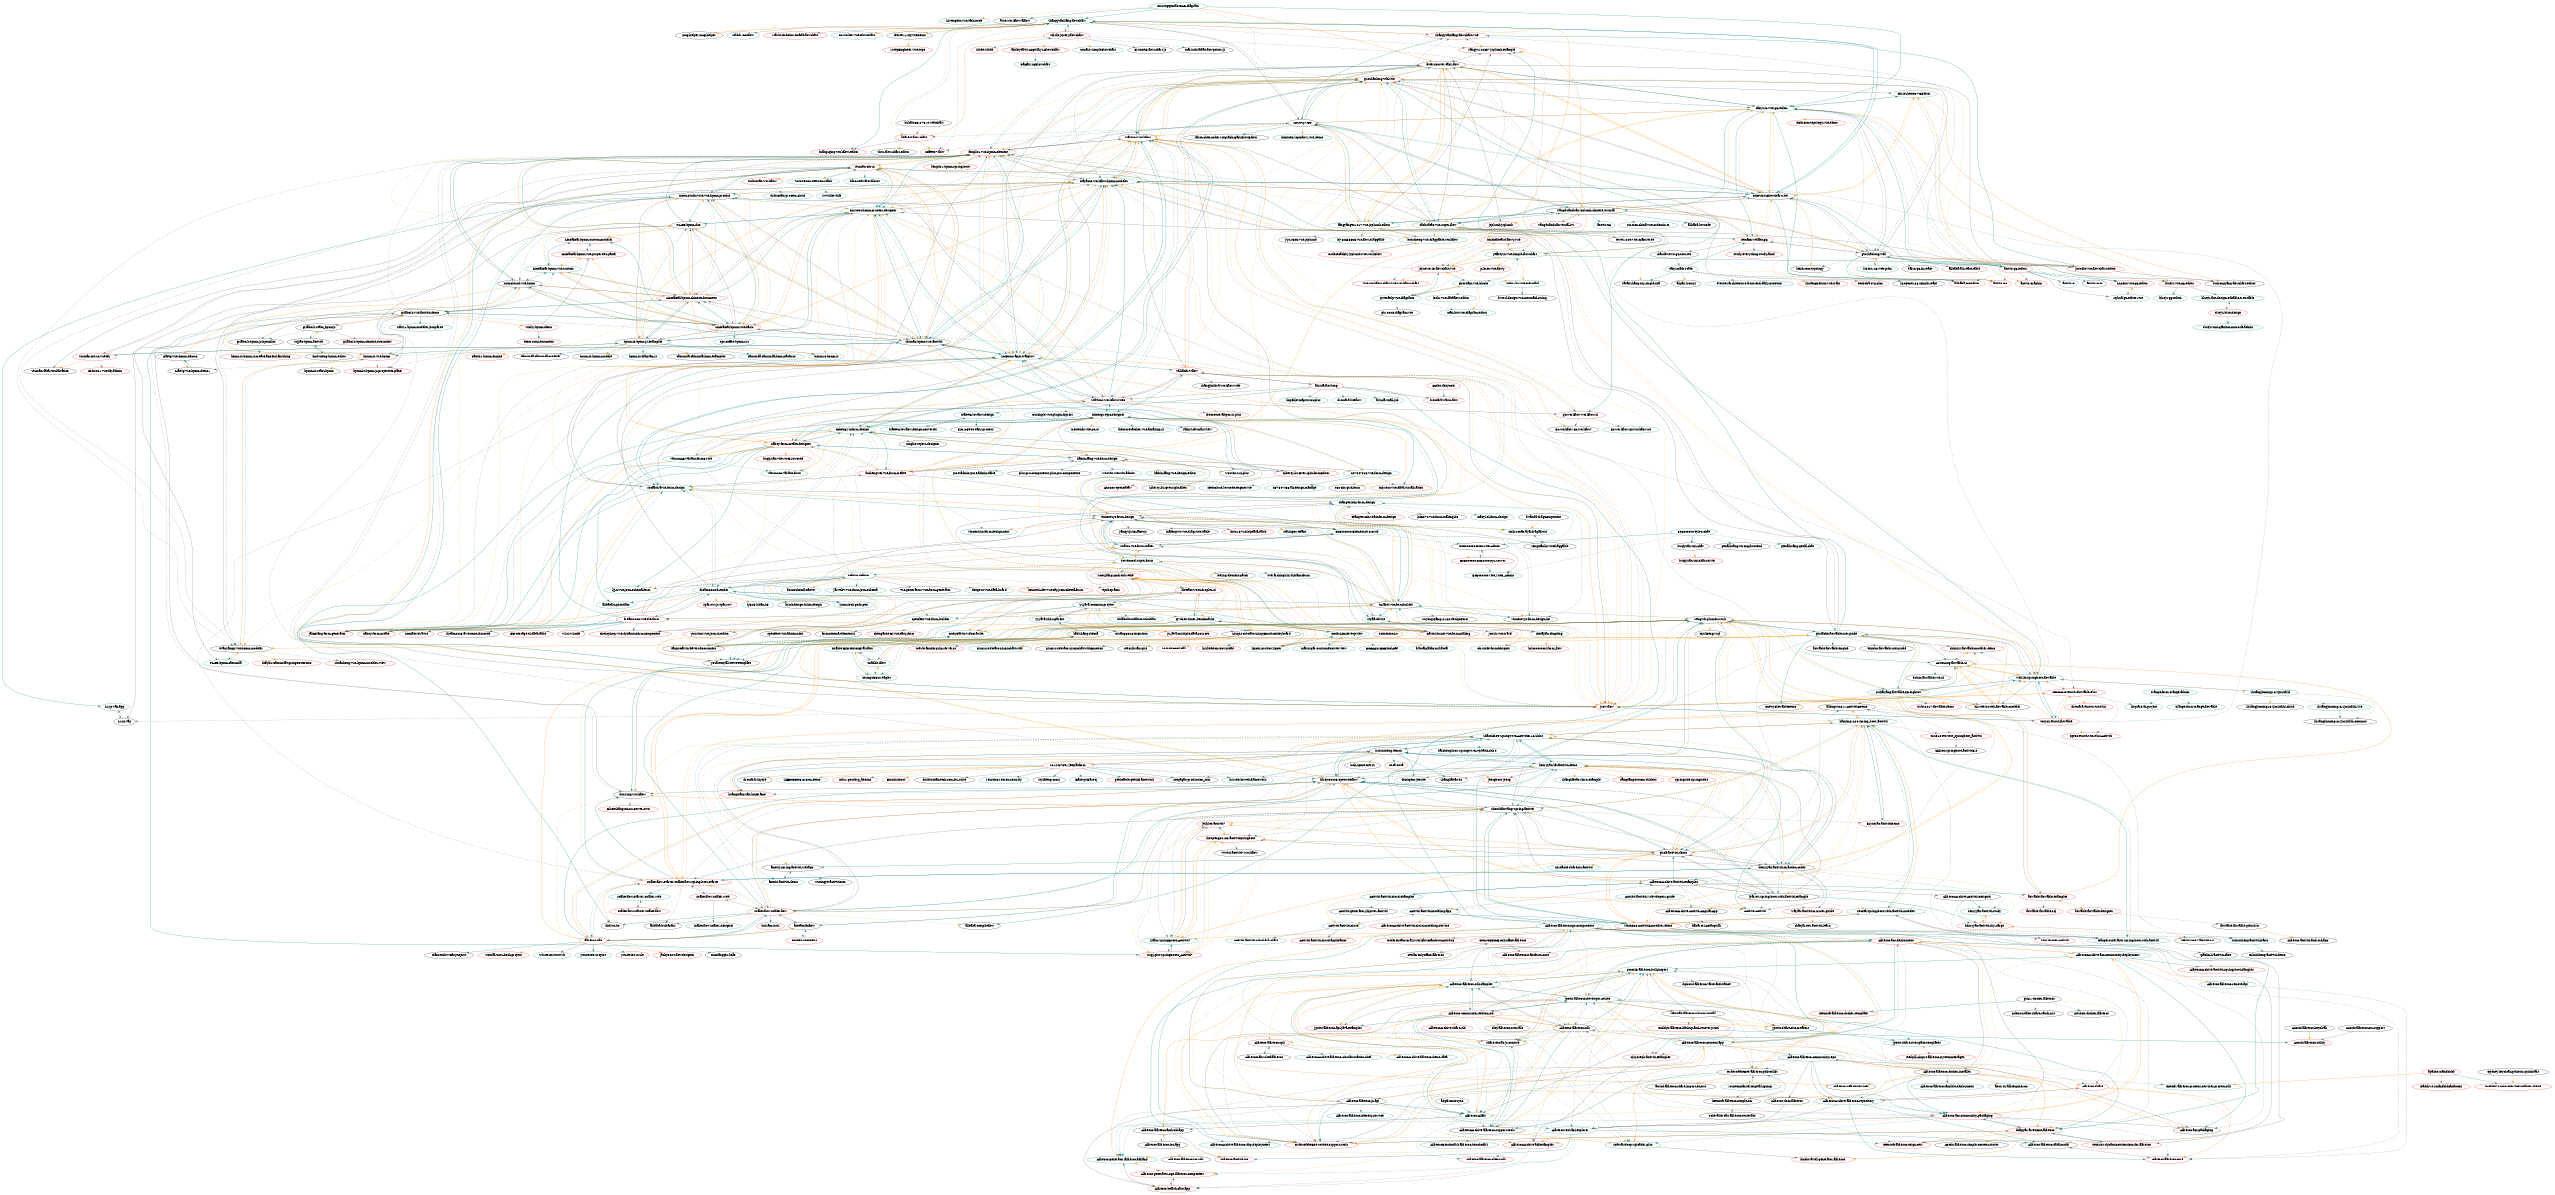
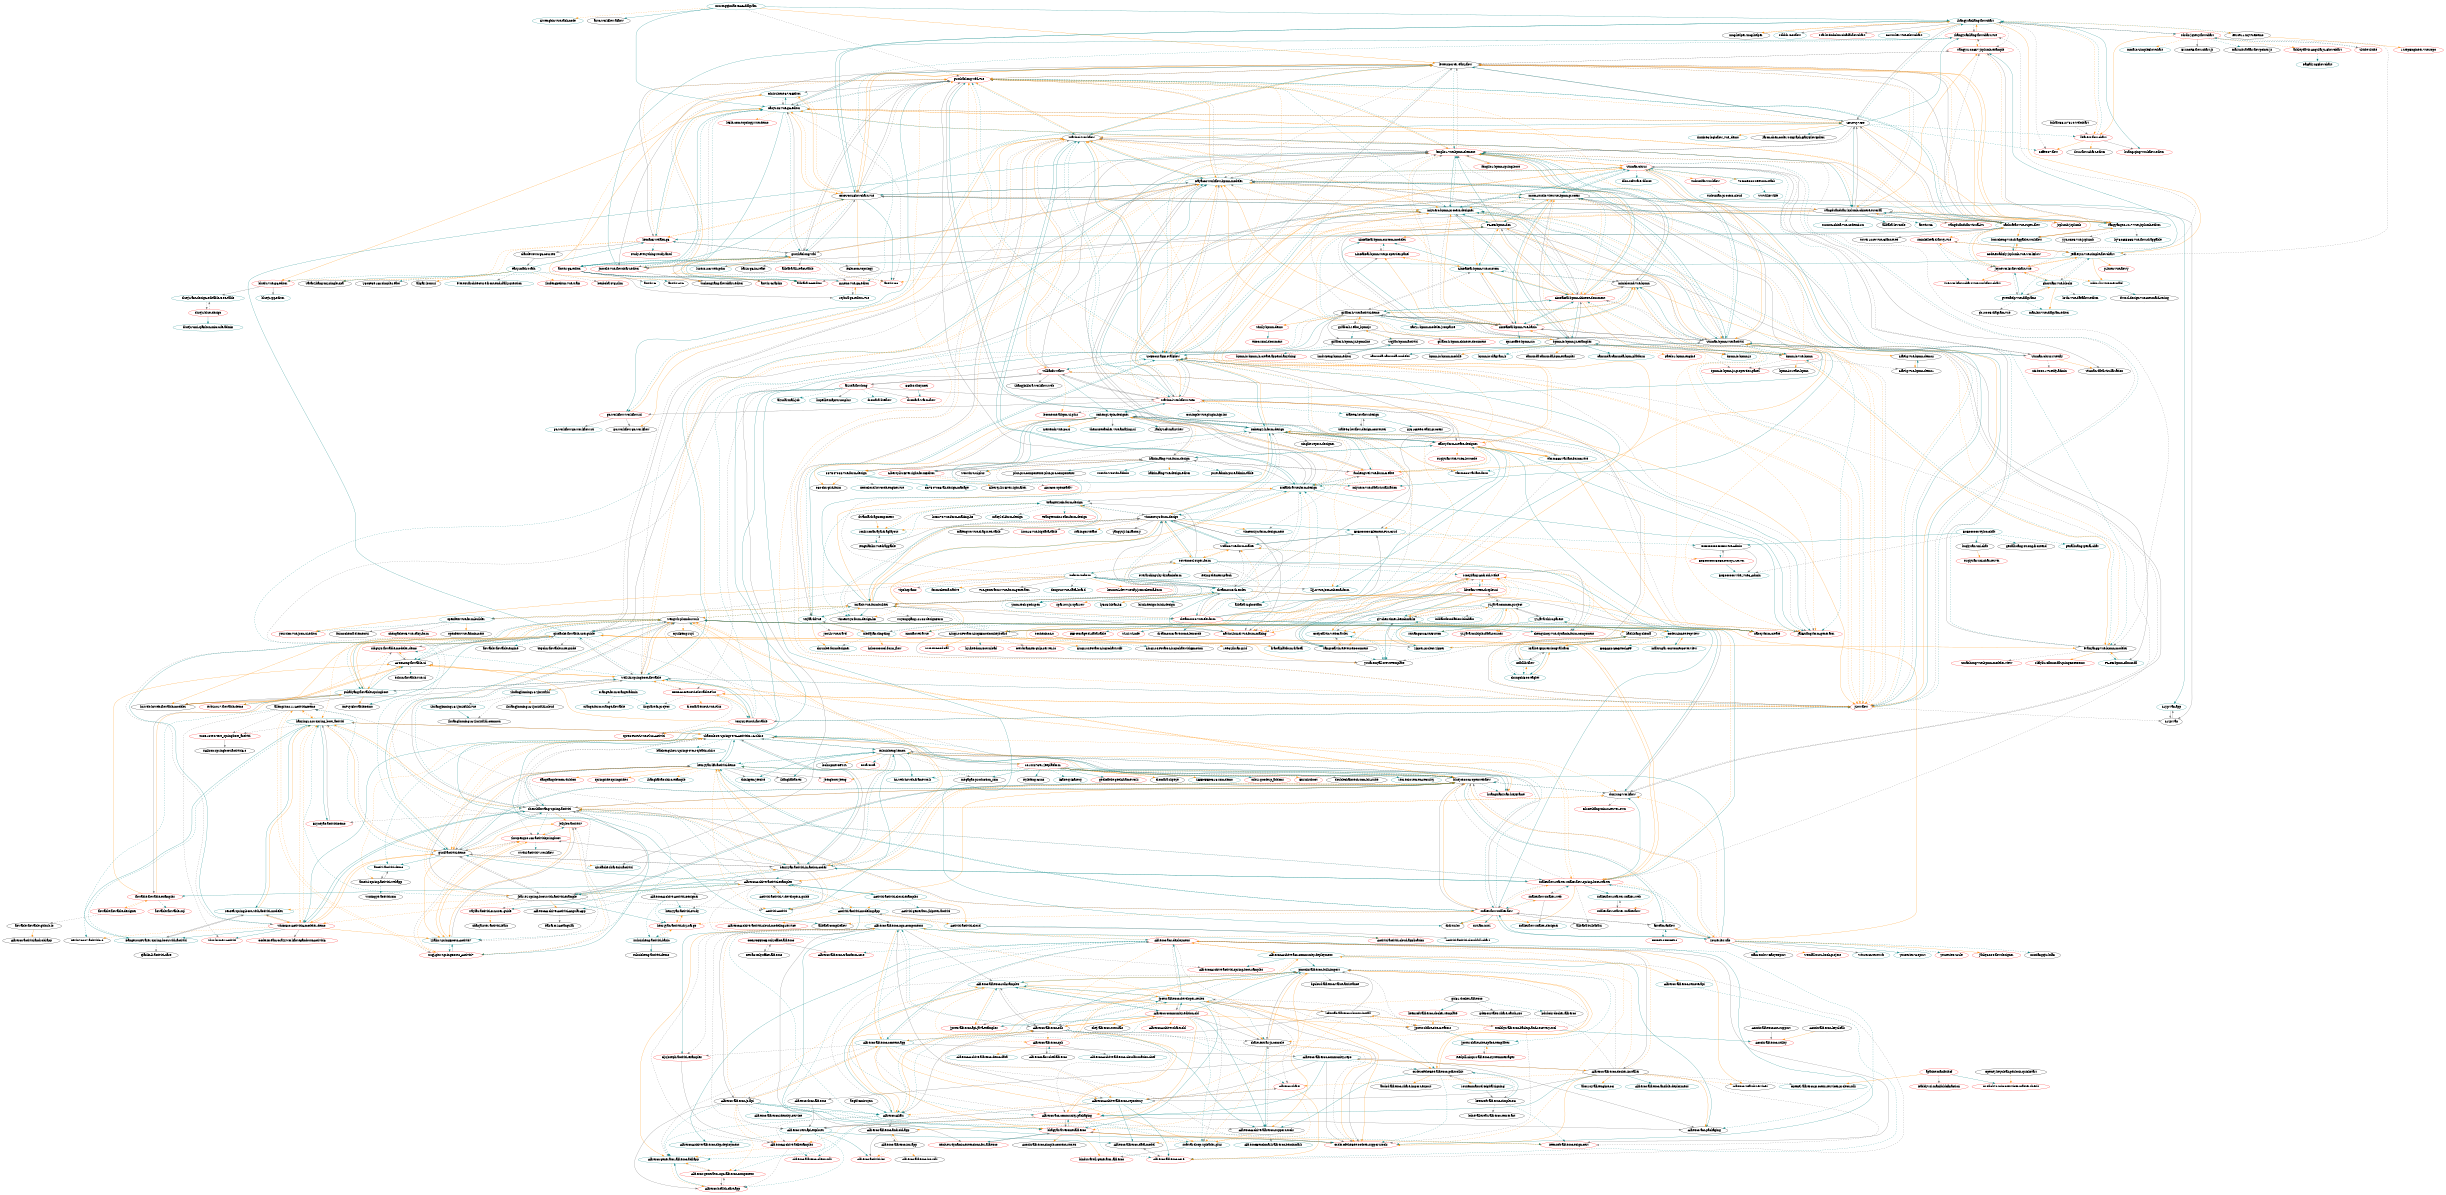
(1349, 167) -> none
none -> (749, 397)
(856, 590) -> none
(1239, 860) -> (421, 860)
(593, 941) -> (1720, 941)
